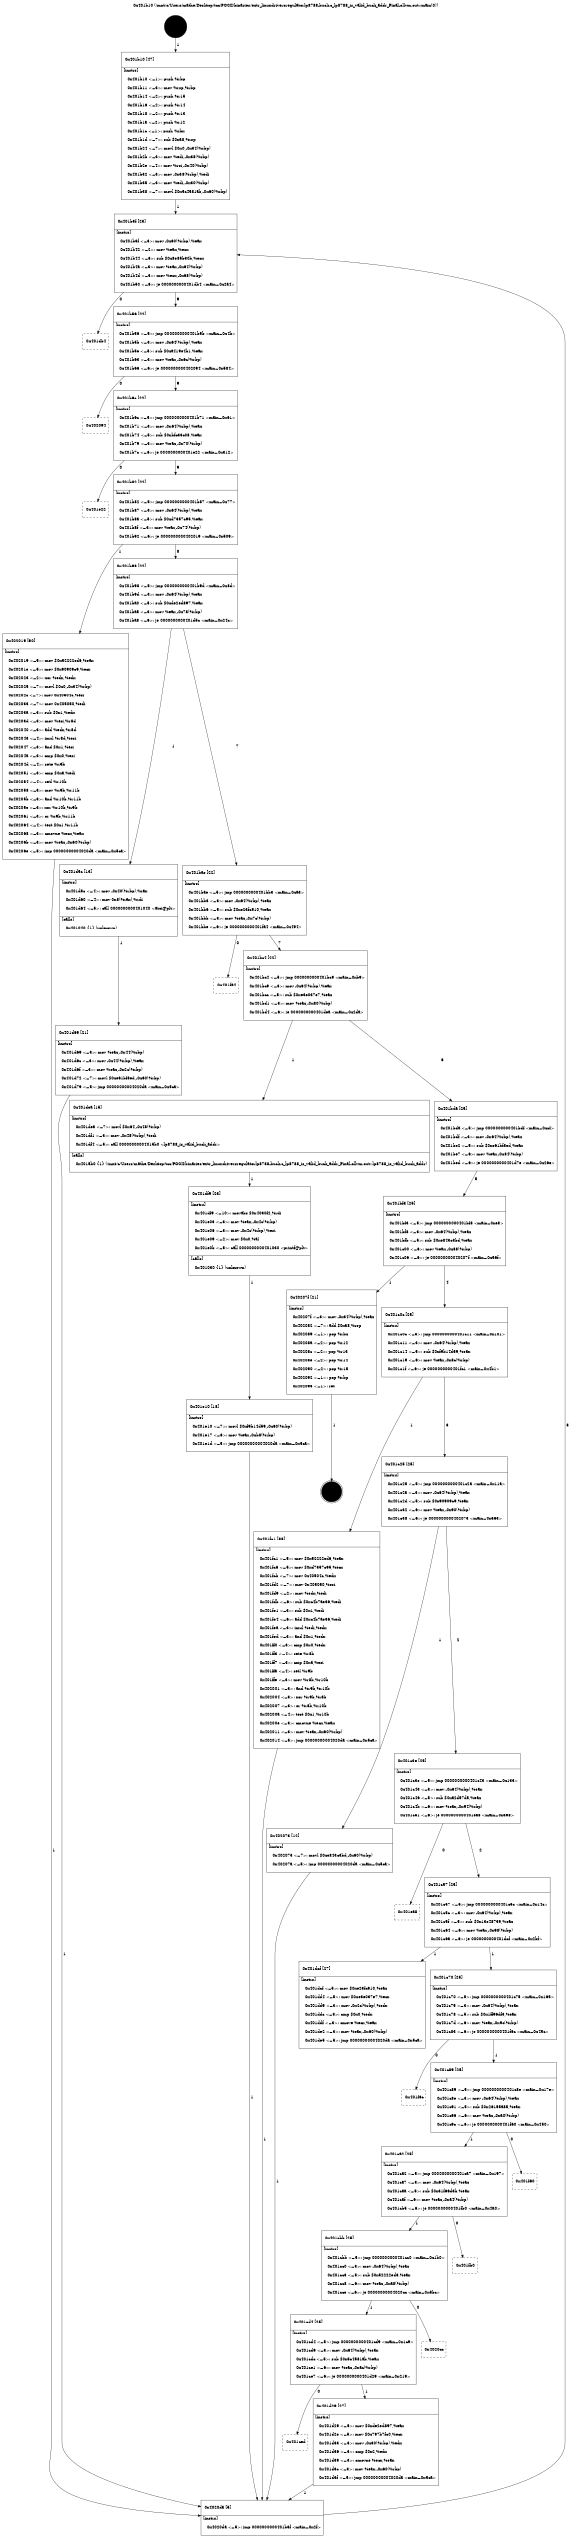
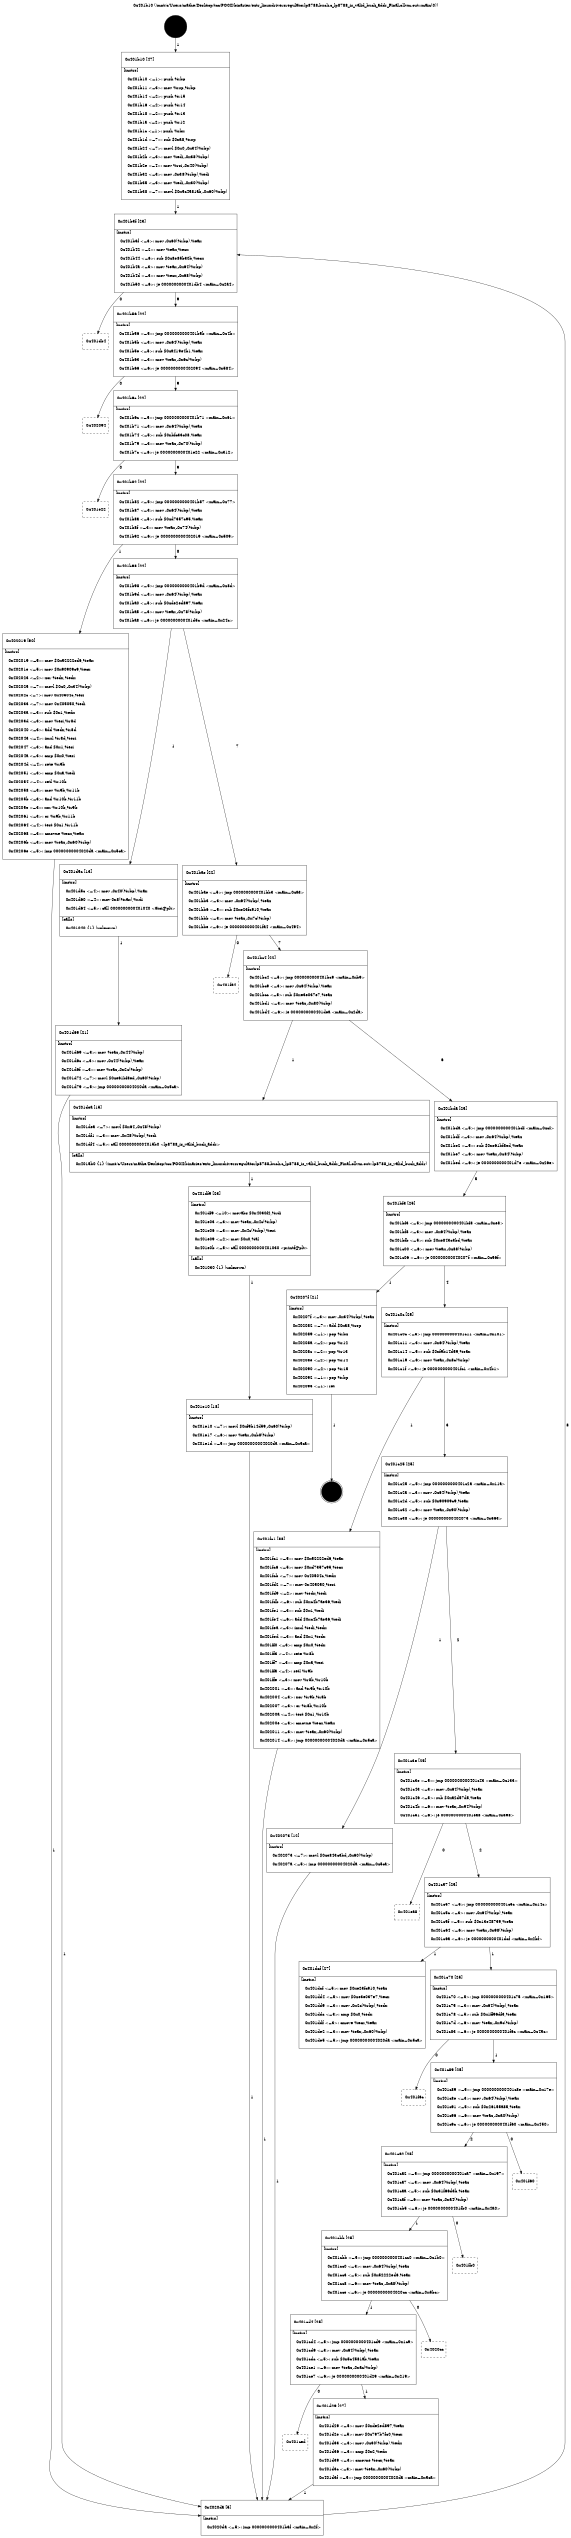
(471, 2140) -> (471, 2140)
